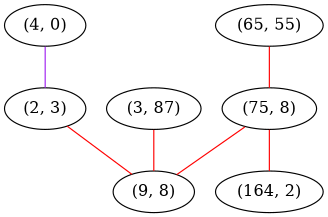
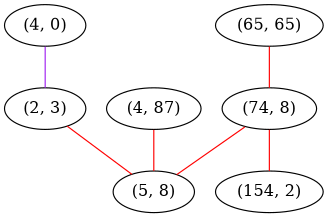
(269, 25) -> (269, 25)
(154, 109) -> (154, 109)
(269, 109) -> (269, 109)
(154, 192) -> (154, 192)
(269, 192) -> (269, 192)
